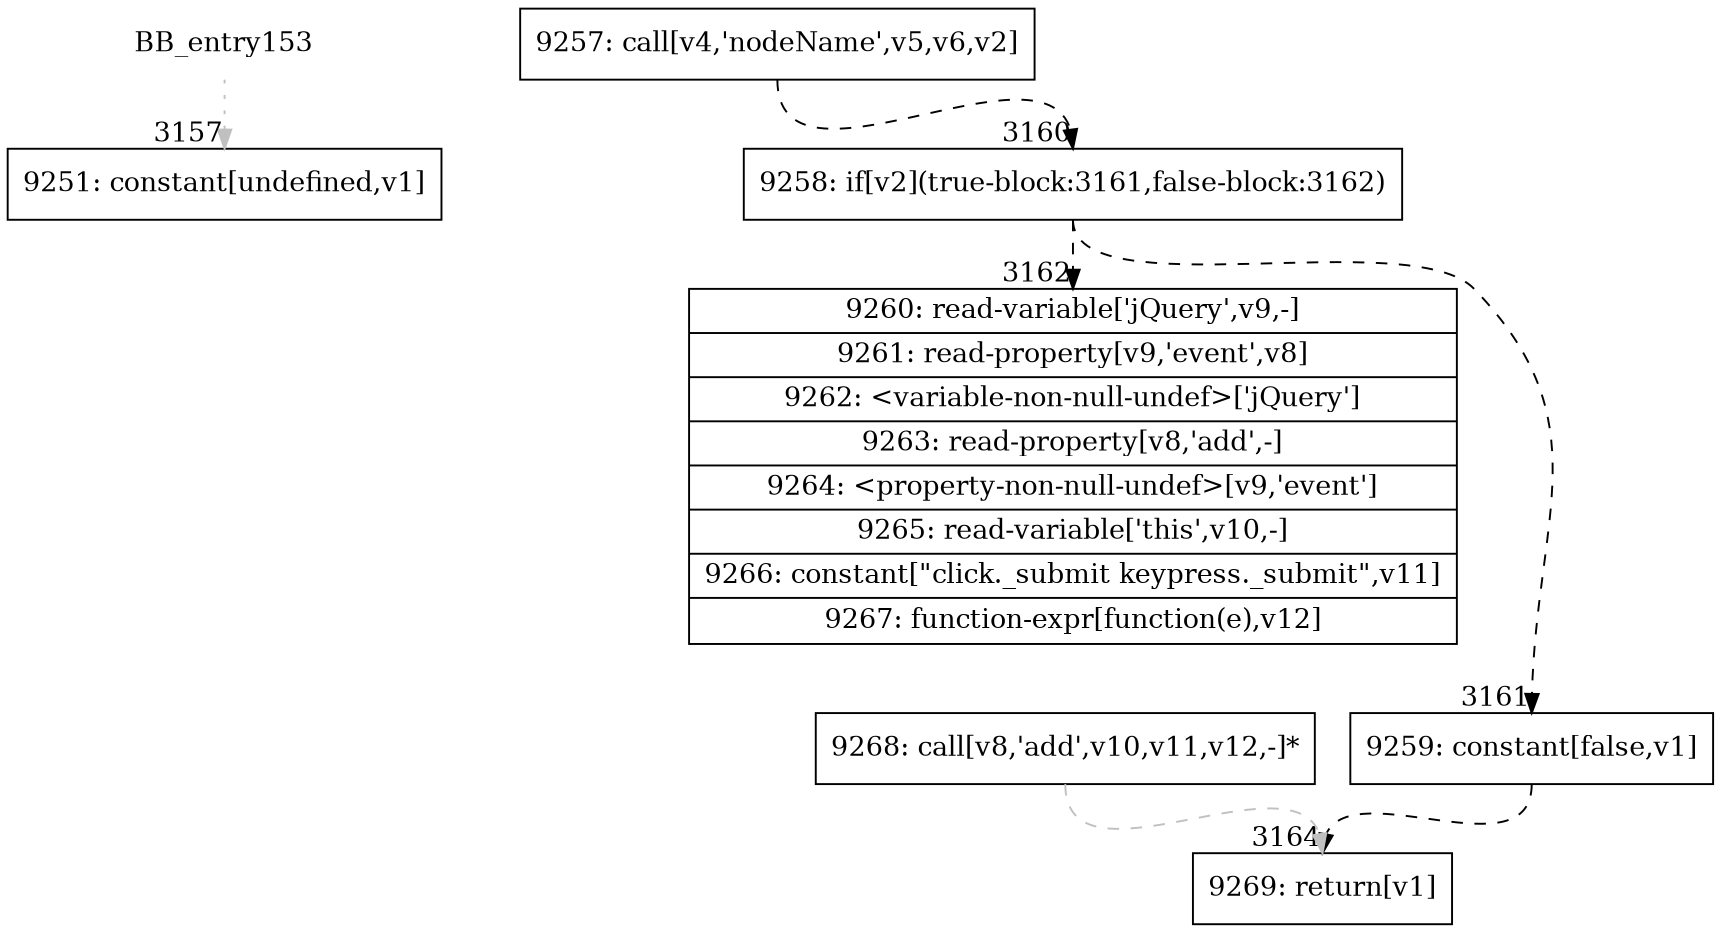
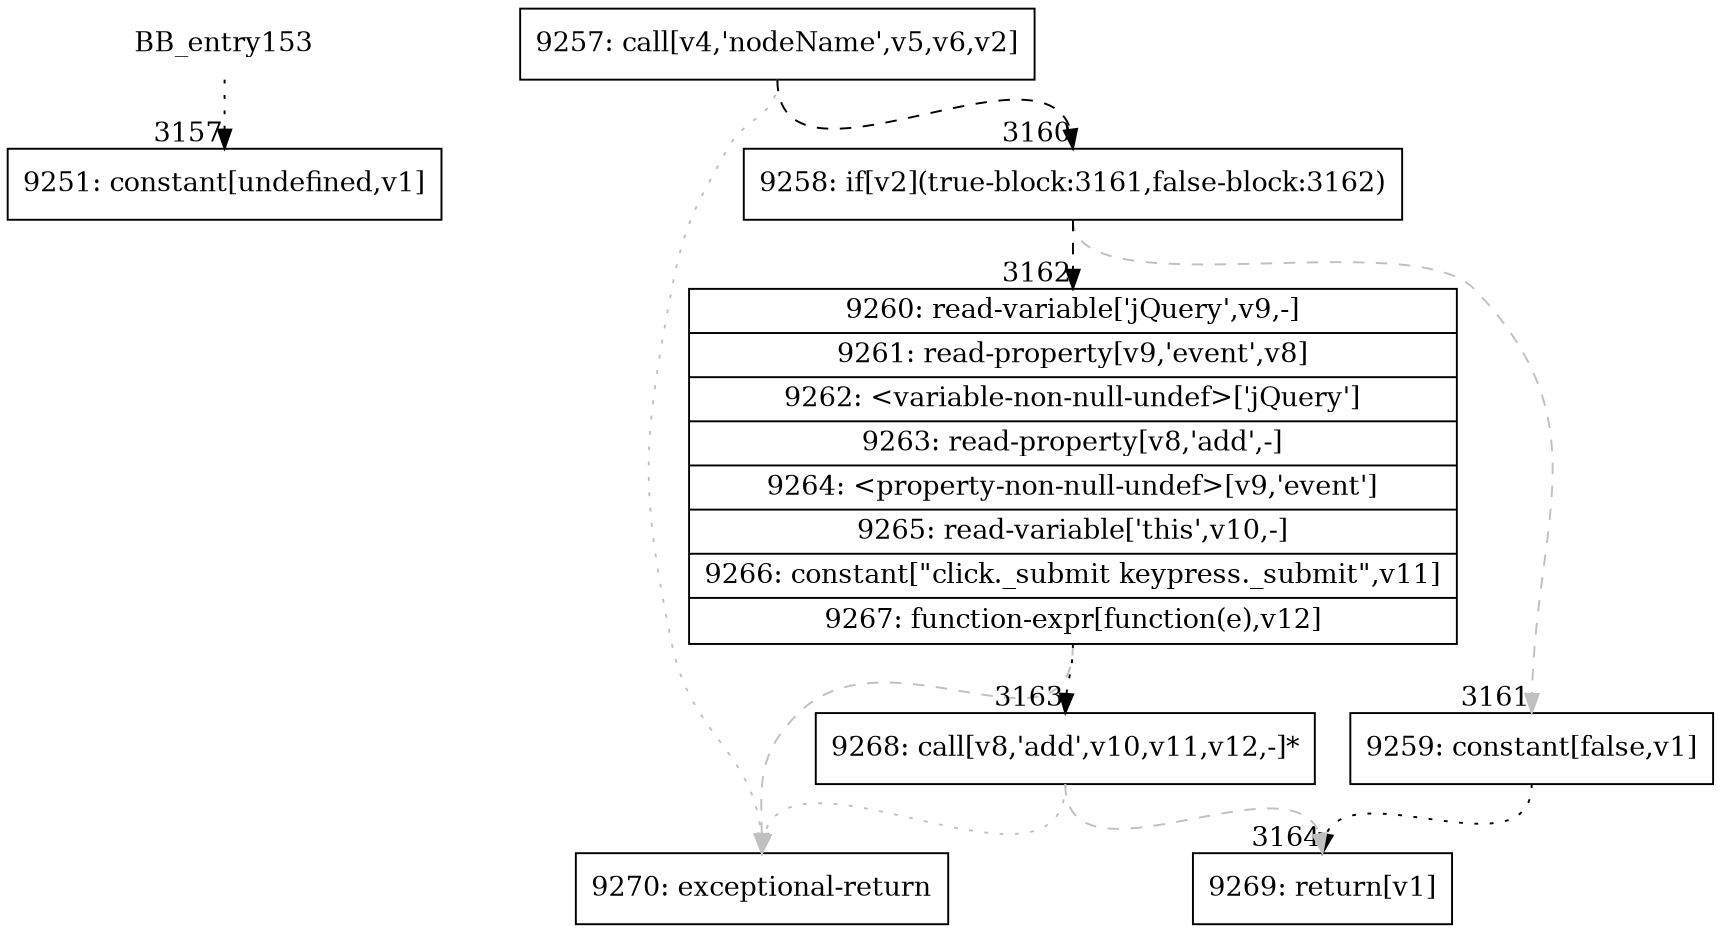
(225, 104) -> (225, 104)
(1475, 290) -> (1475, 290)
none -> (1071, 669)
(1437, 820) -> (1437, 820)
none -> (762, 889)
